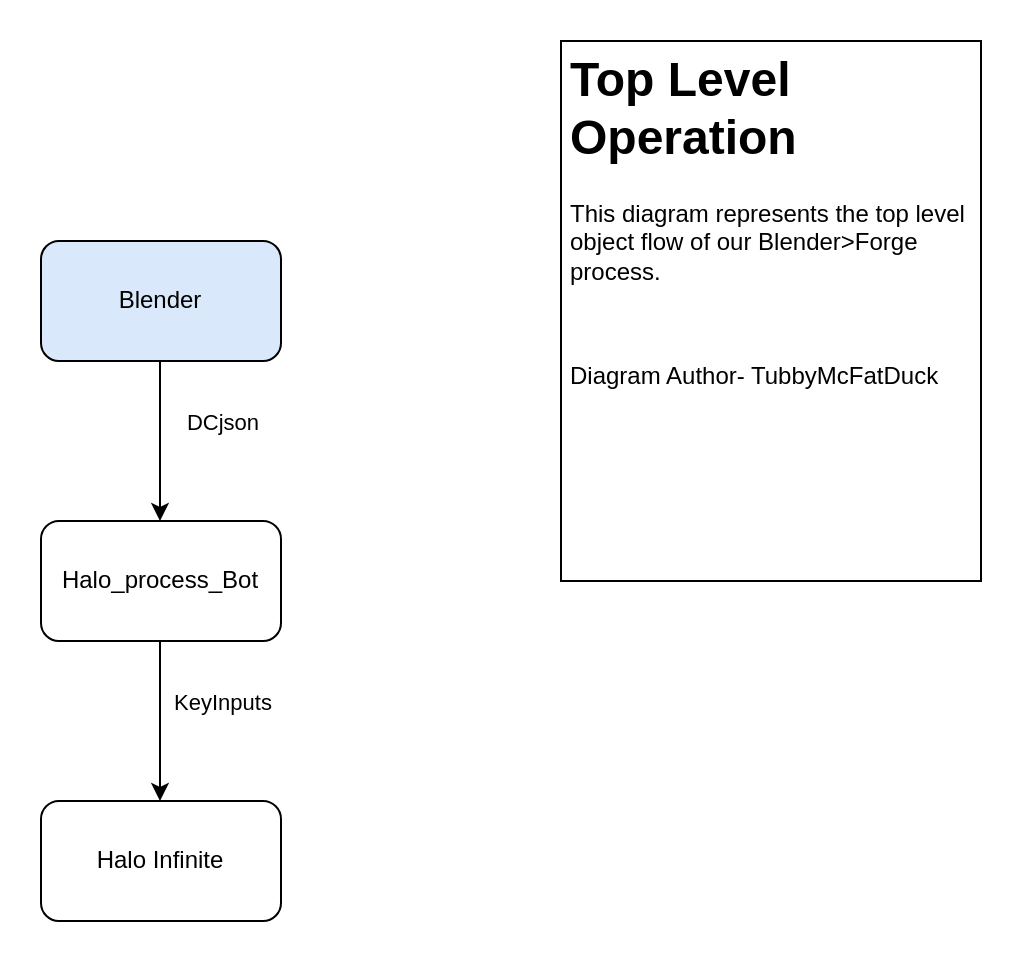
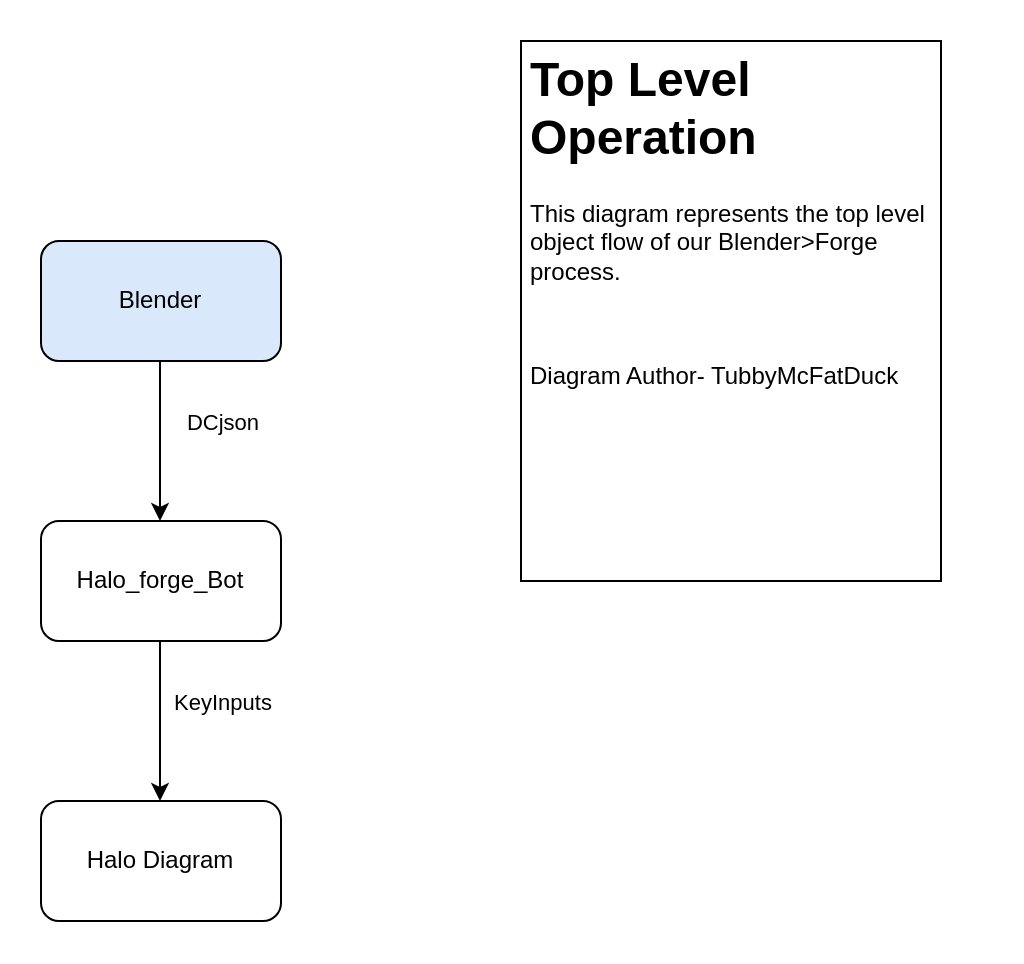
(771, 311) -> (731, 311)
(161, 581) -> (161, 581)
(161, 861) -> (161, 861)
